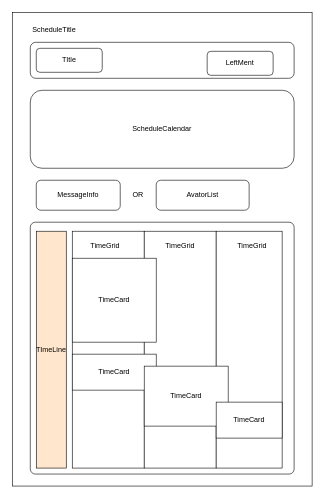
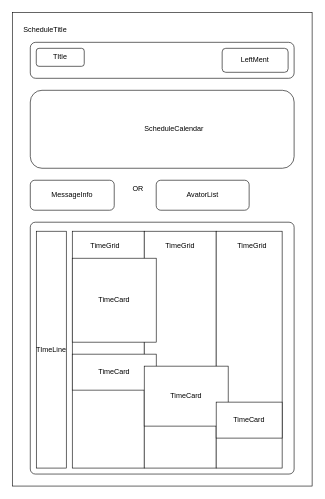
(54, 30) -> (45, 30)
(69, 60) -> (60, 57)
(240, 63) -> (255, 60)
(162, 129) -> (174, 129)
(78, 195) -> (72, 195)
(138, 195) -> (138, 189)
(51, 350) -> (51, 350)
